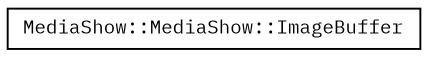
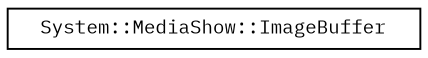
(214, 29) -> (214, 29)
